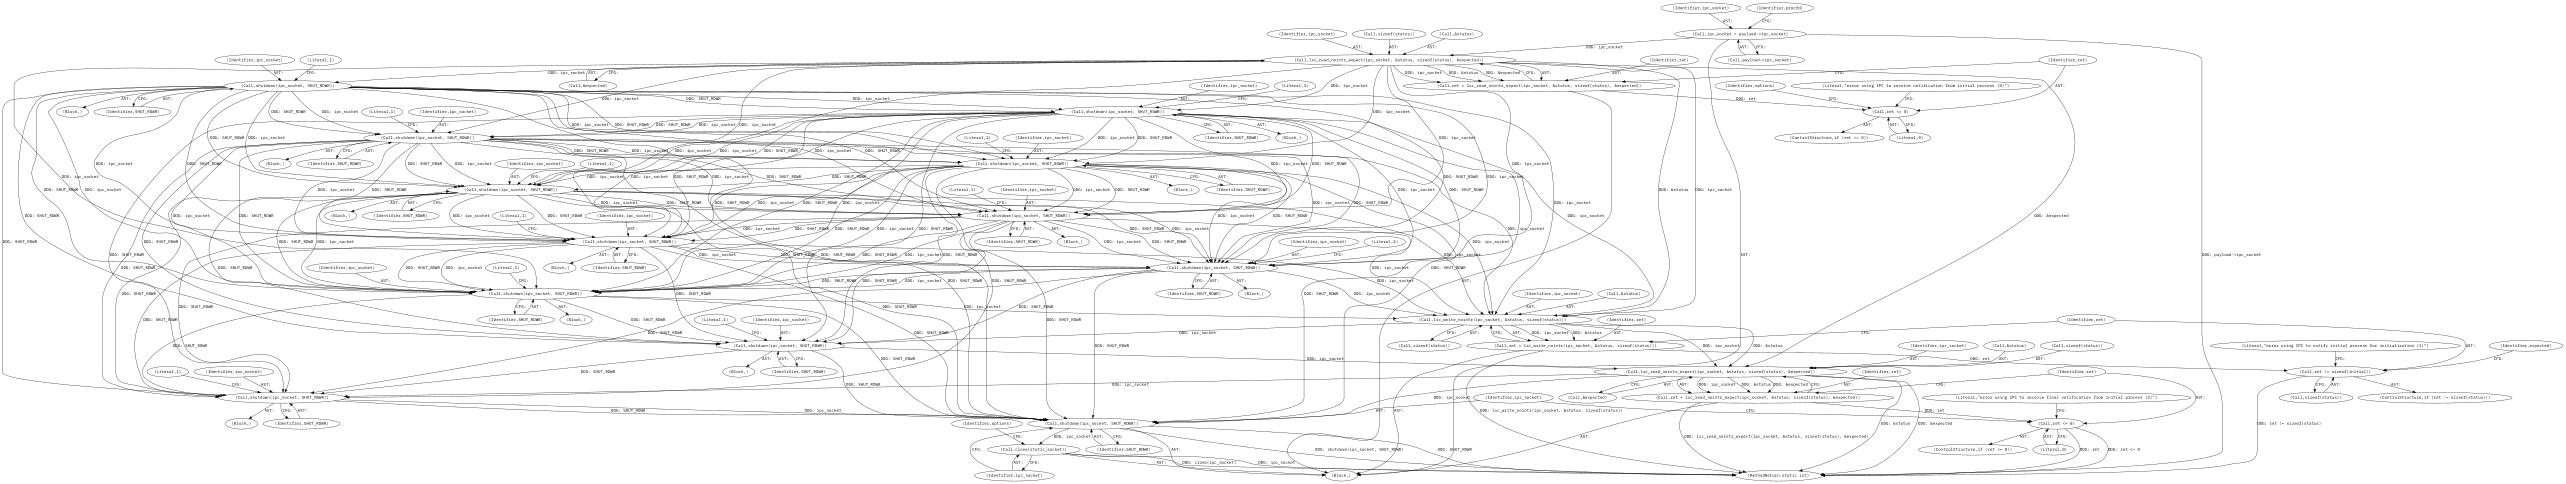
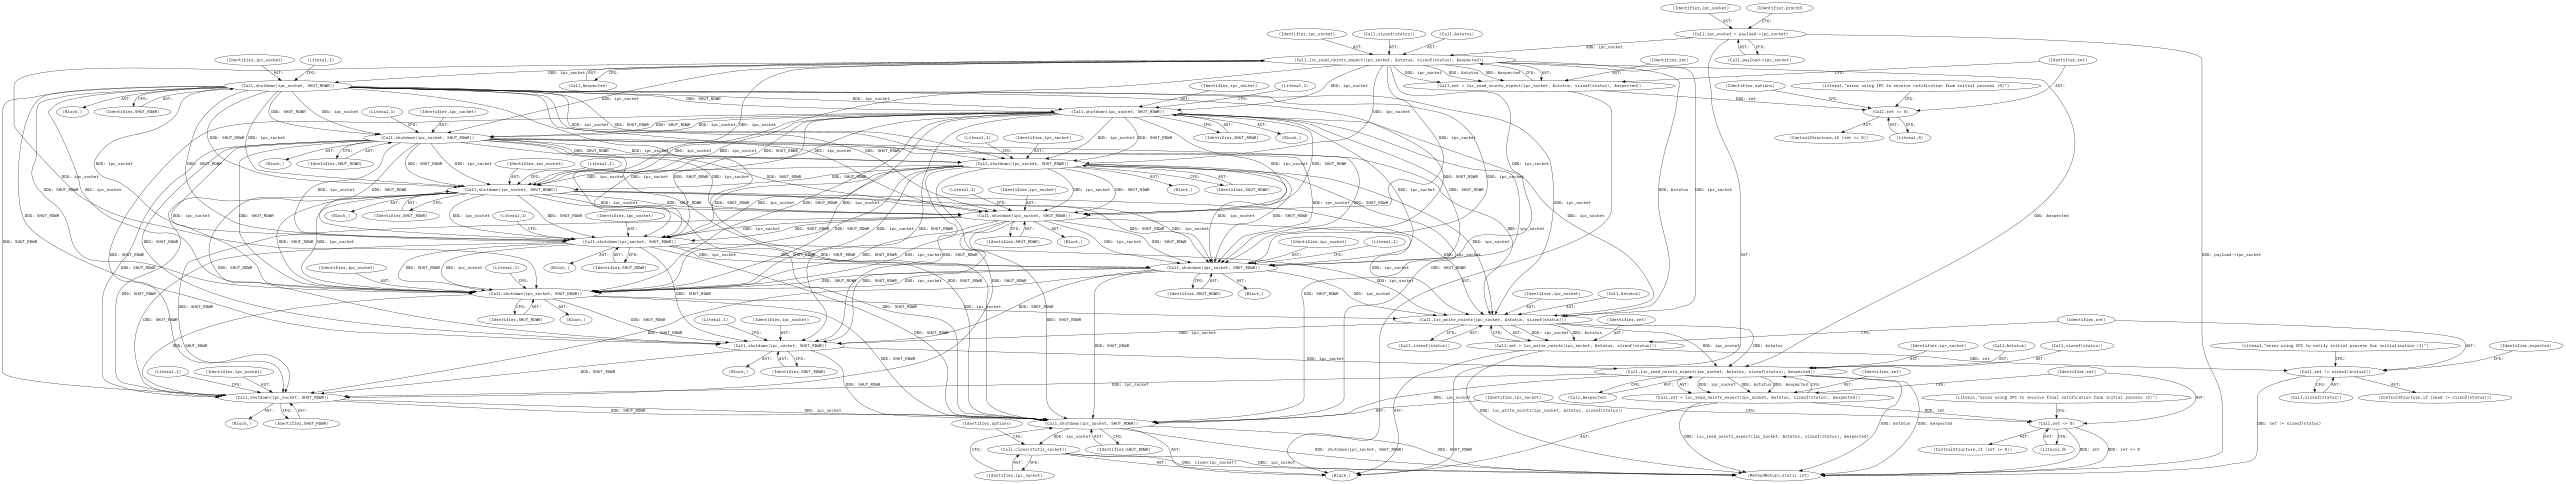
(2435, 398) -> (2435, 398)
